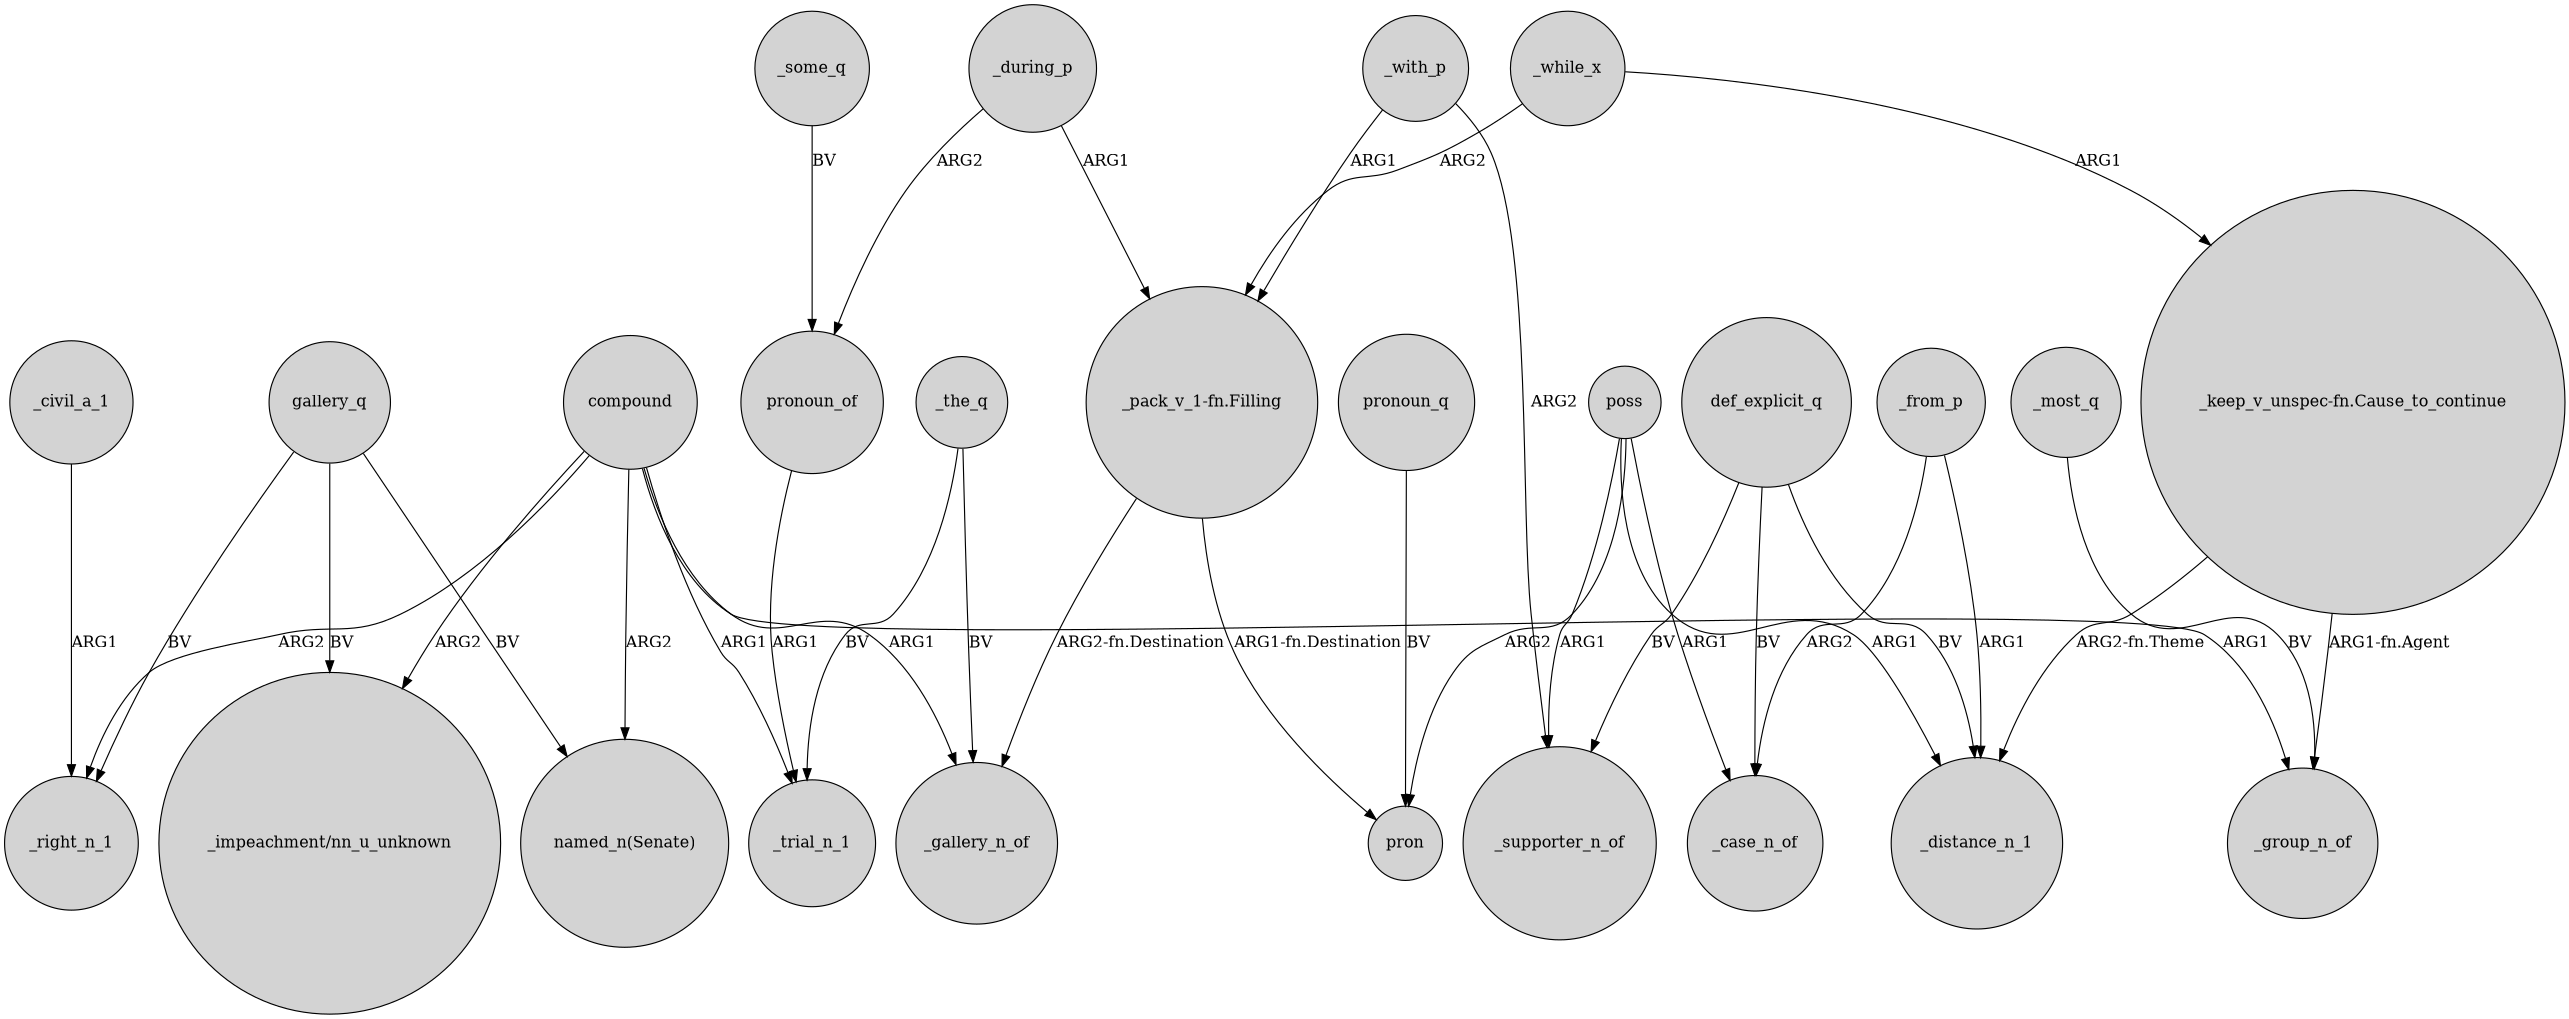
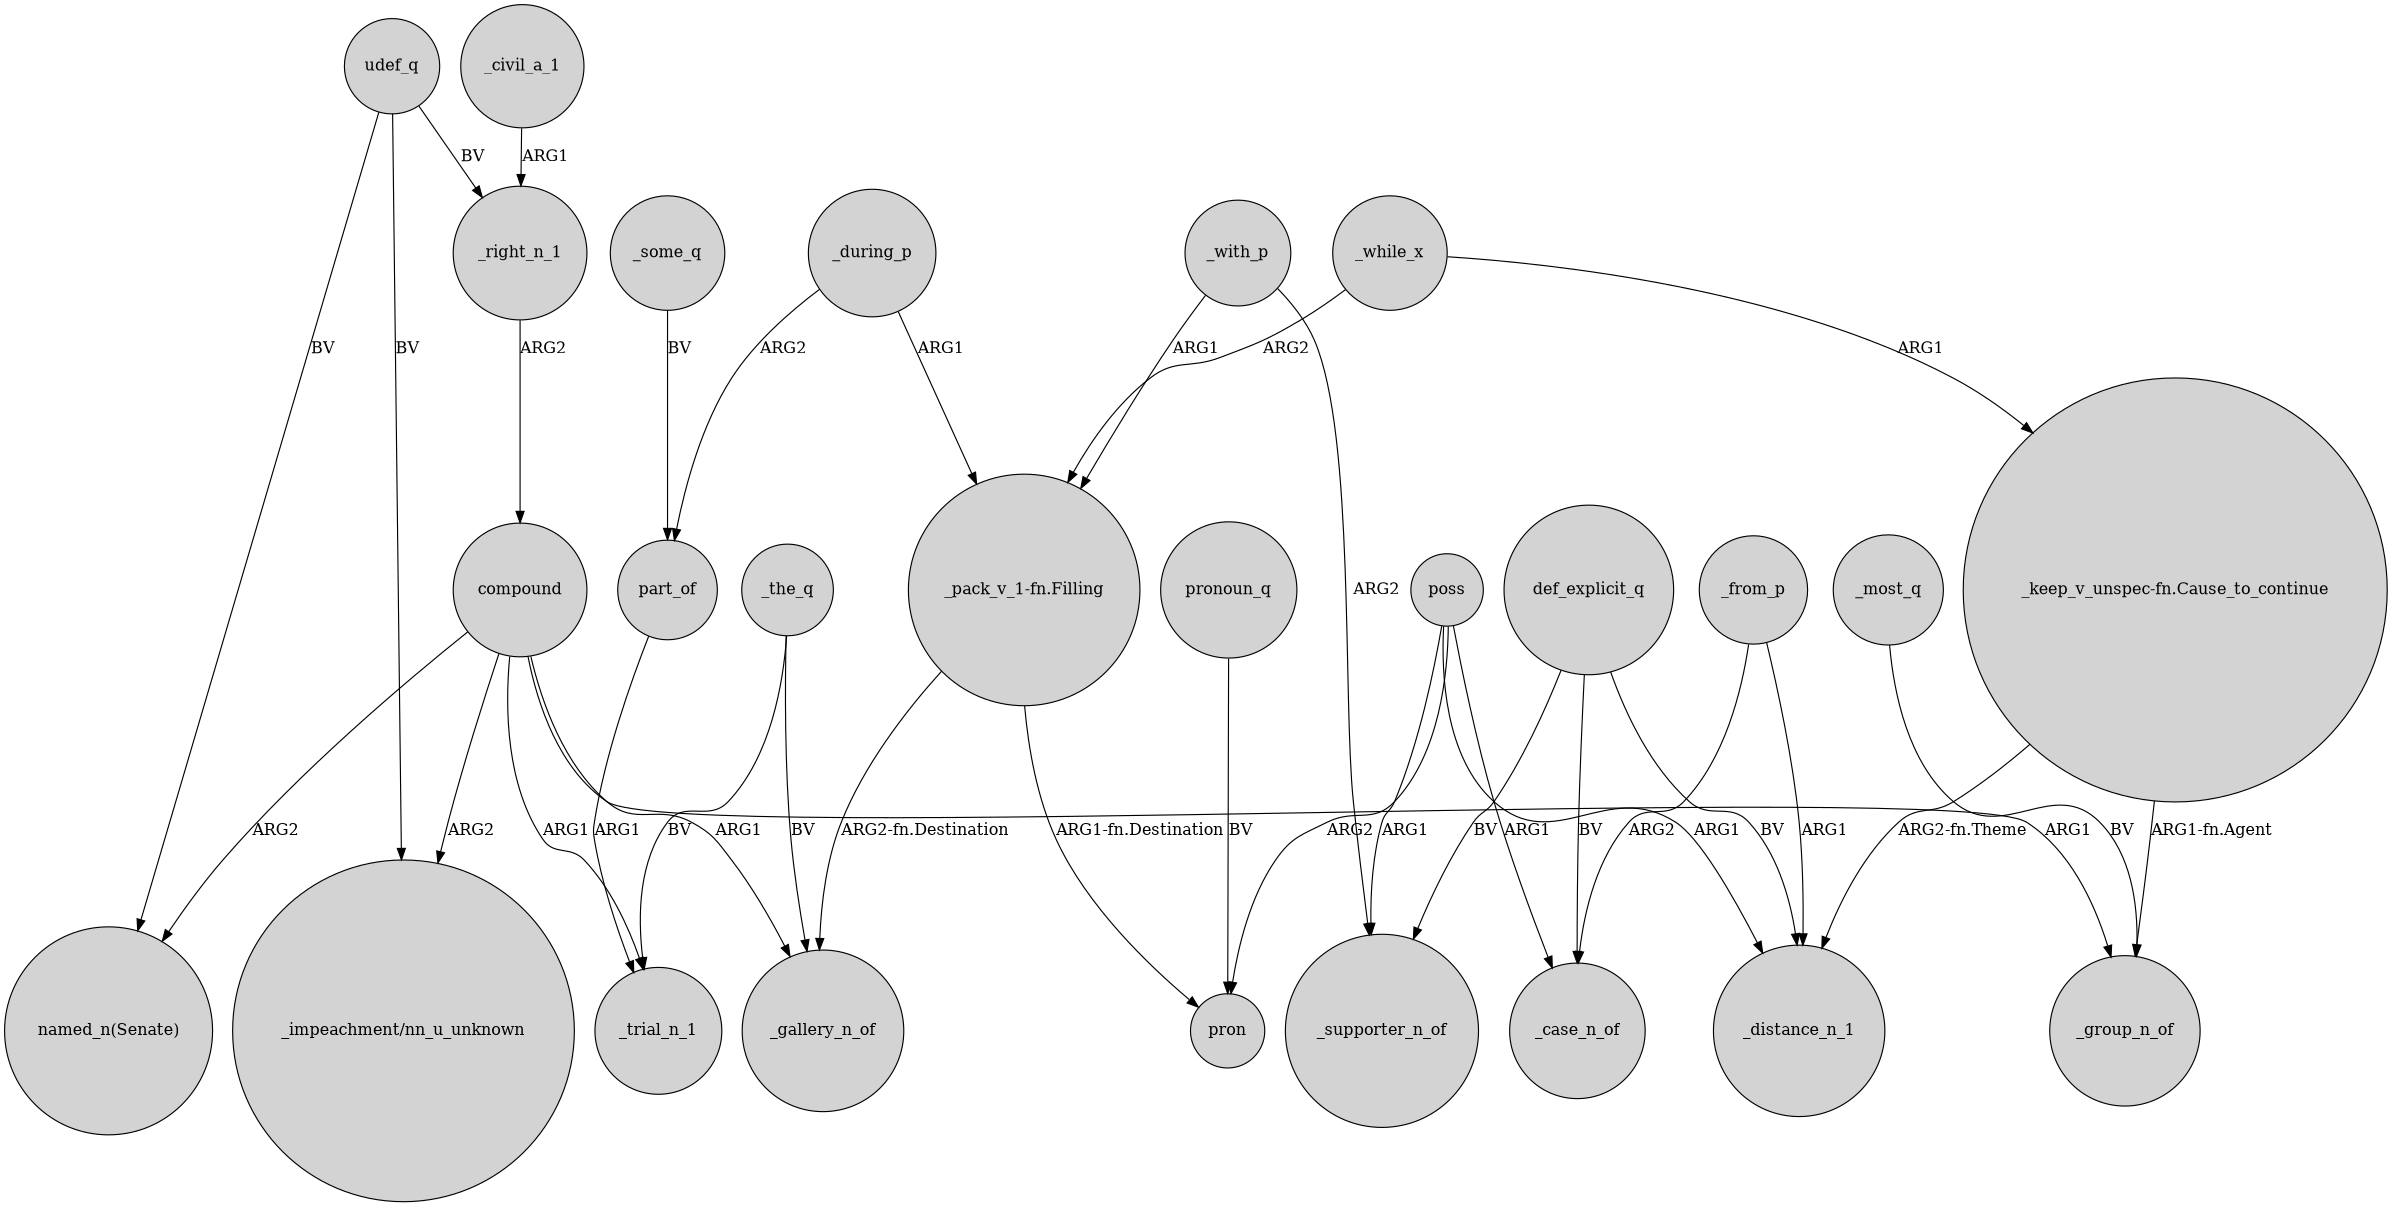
(330, 402) -> (392, 66)
(812, 402) -> (668, 590)
(341, 629) -> (520, 416)
